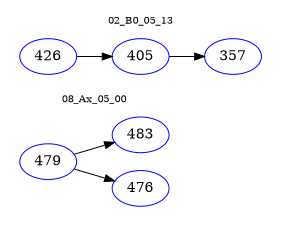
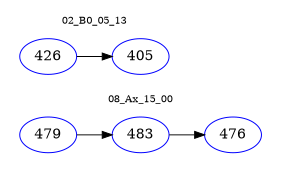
(233, 57) -> none
(94, 100) -> (141, 100)
(90, 174) -> (182, 135)
